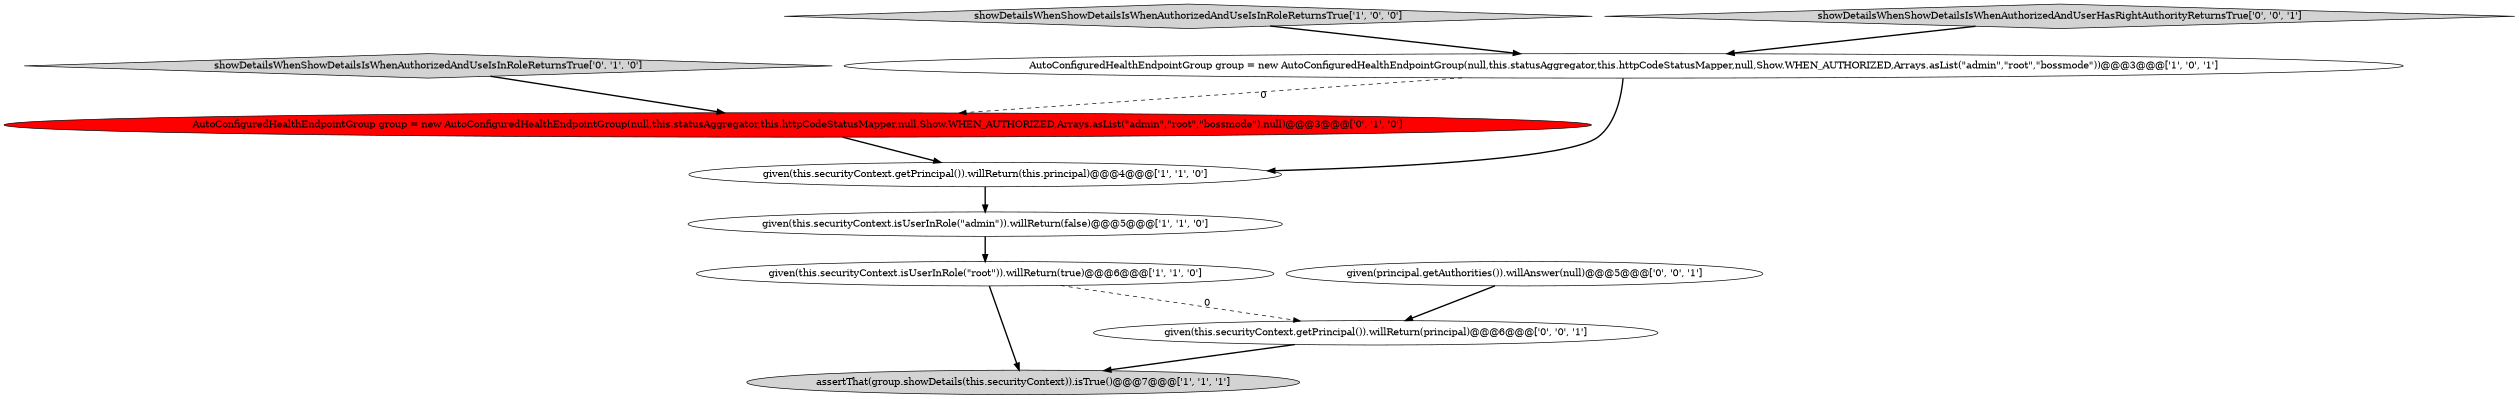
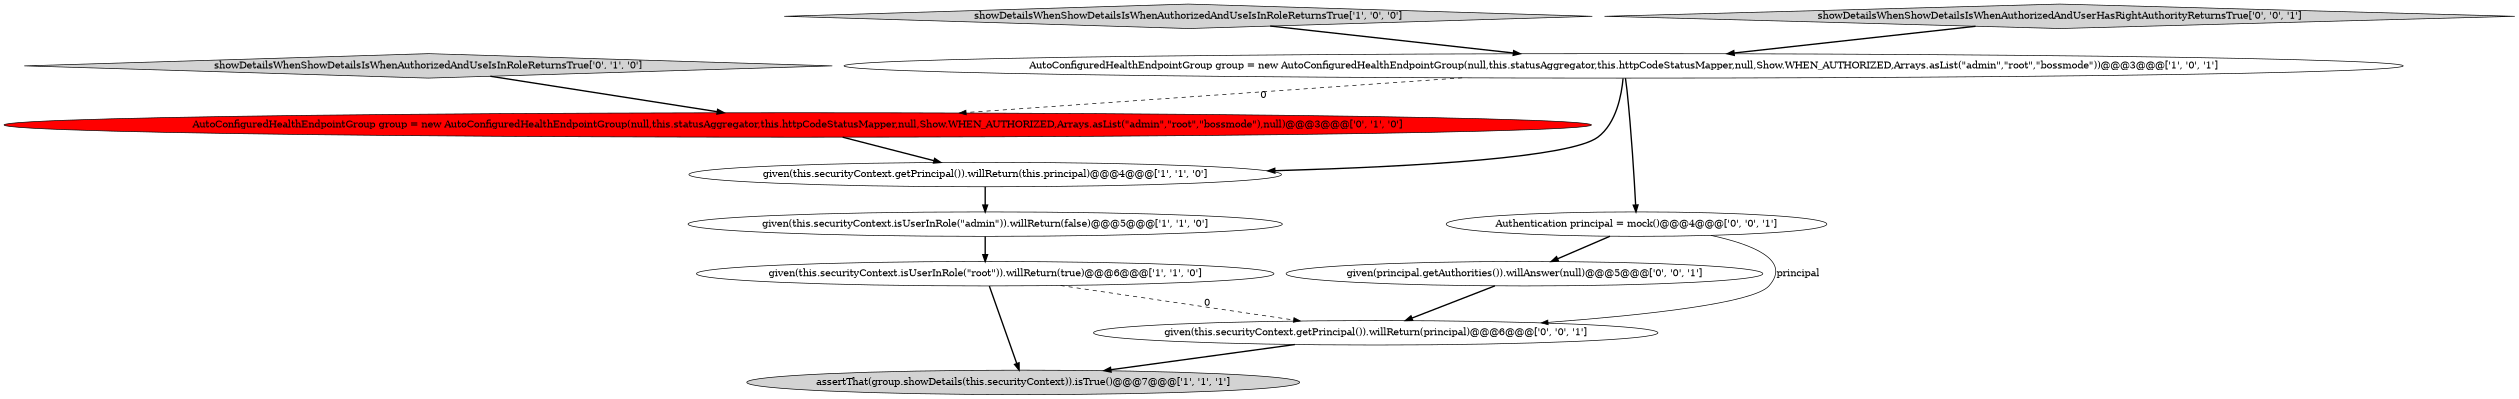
none -> (1637, 224)
